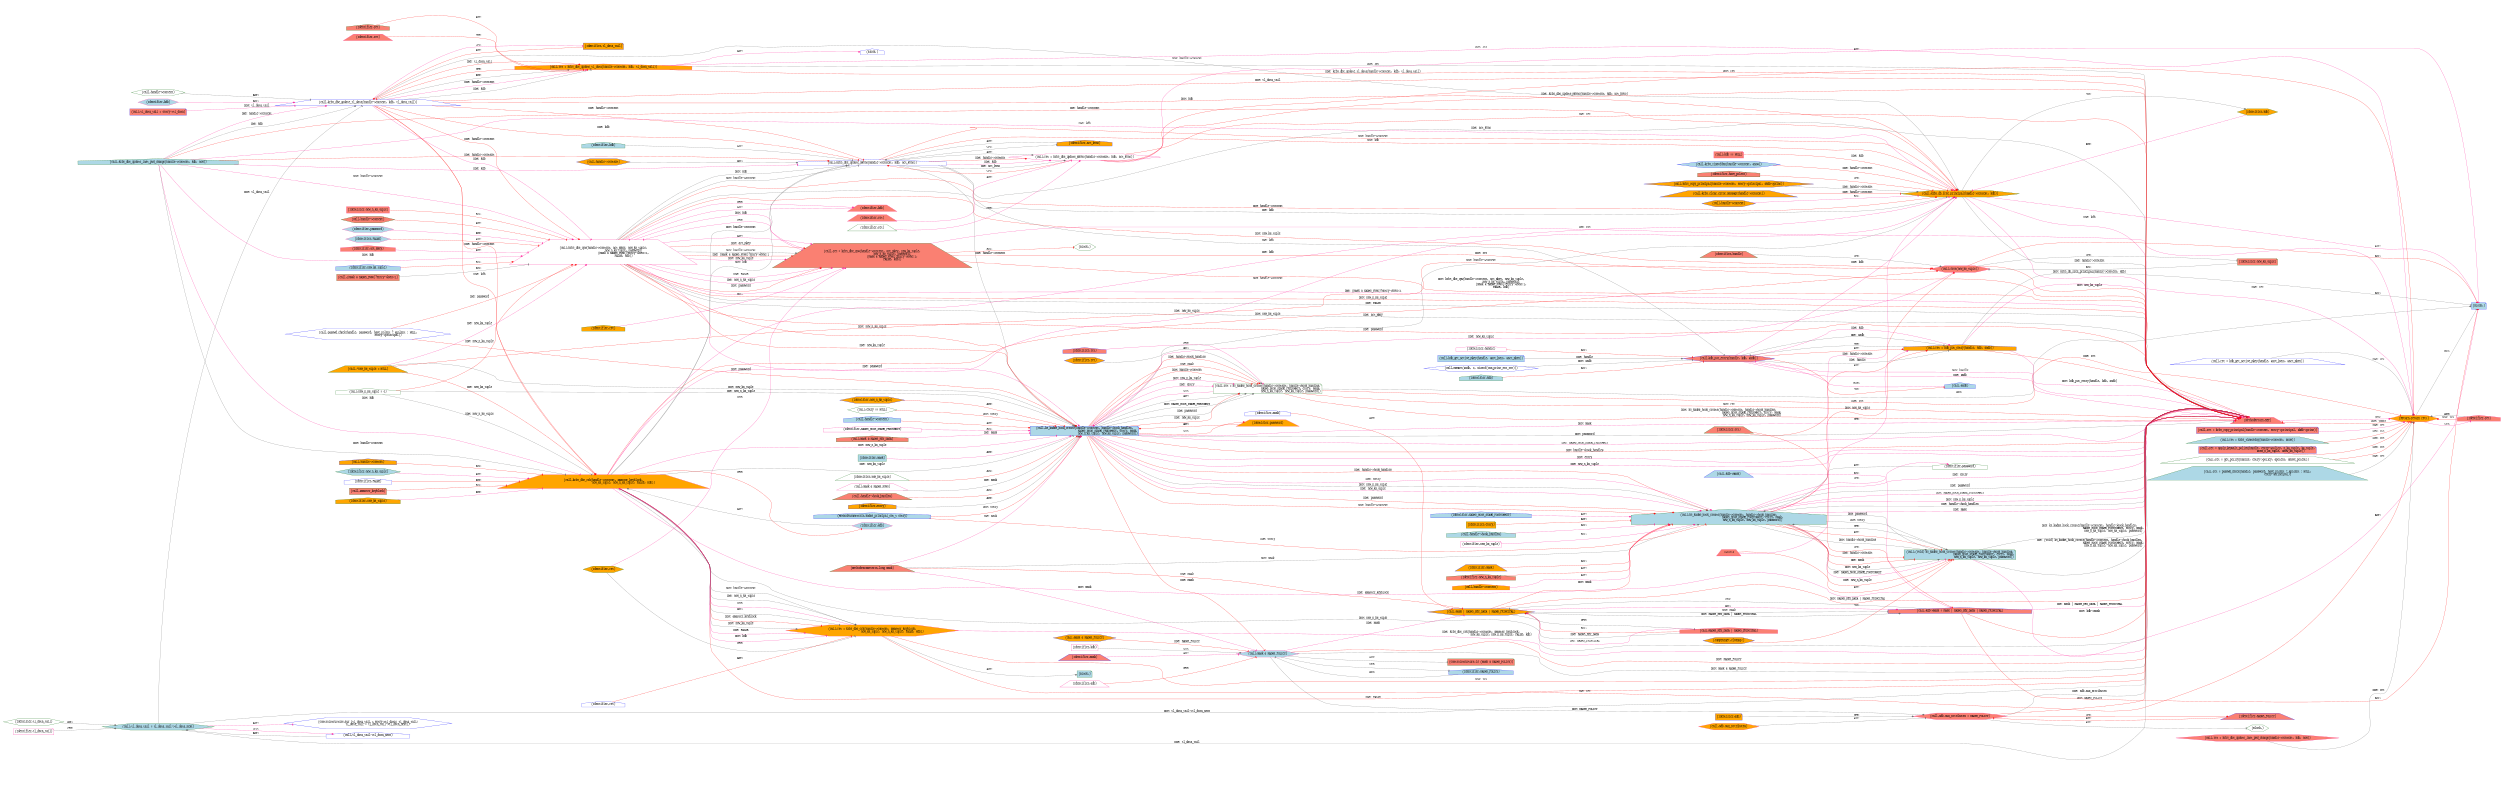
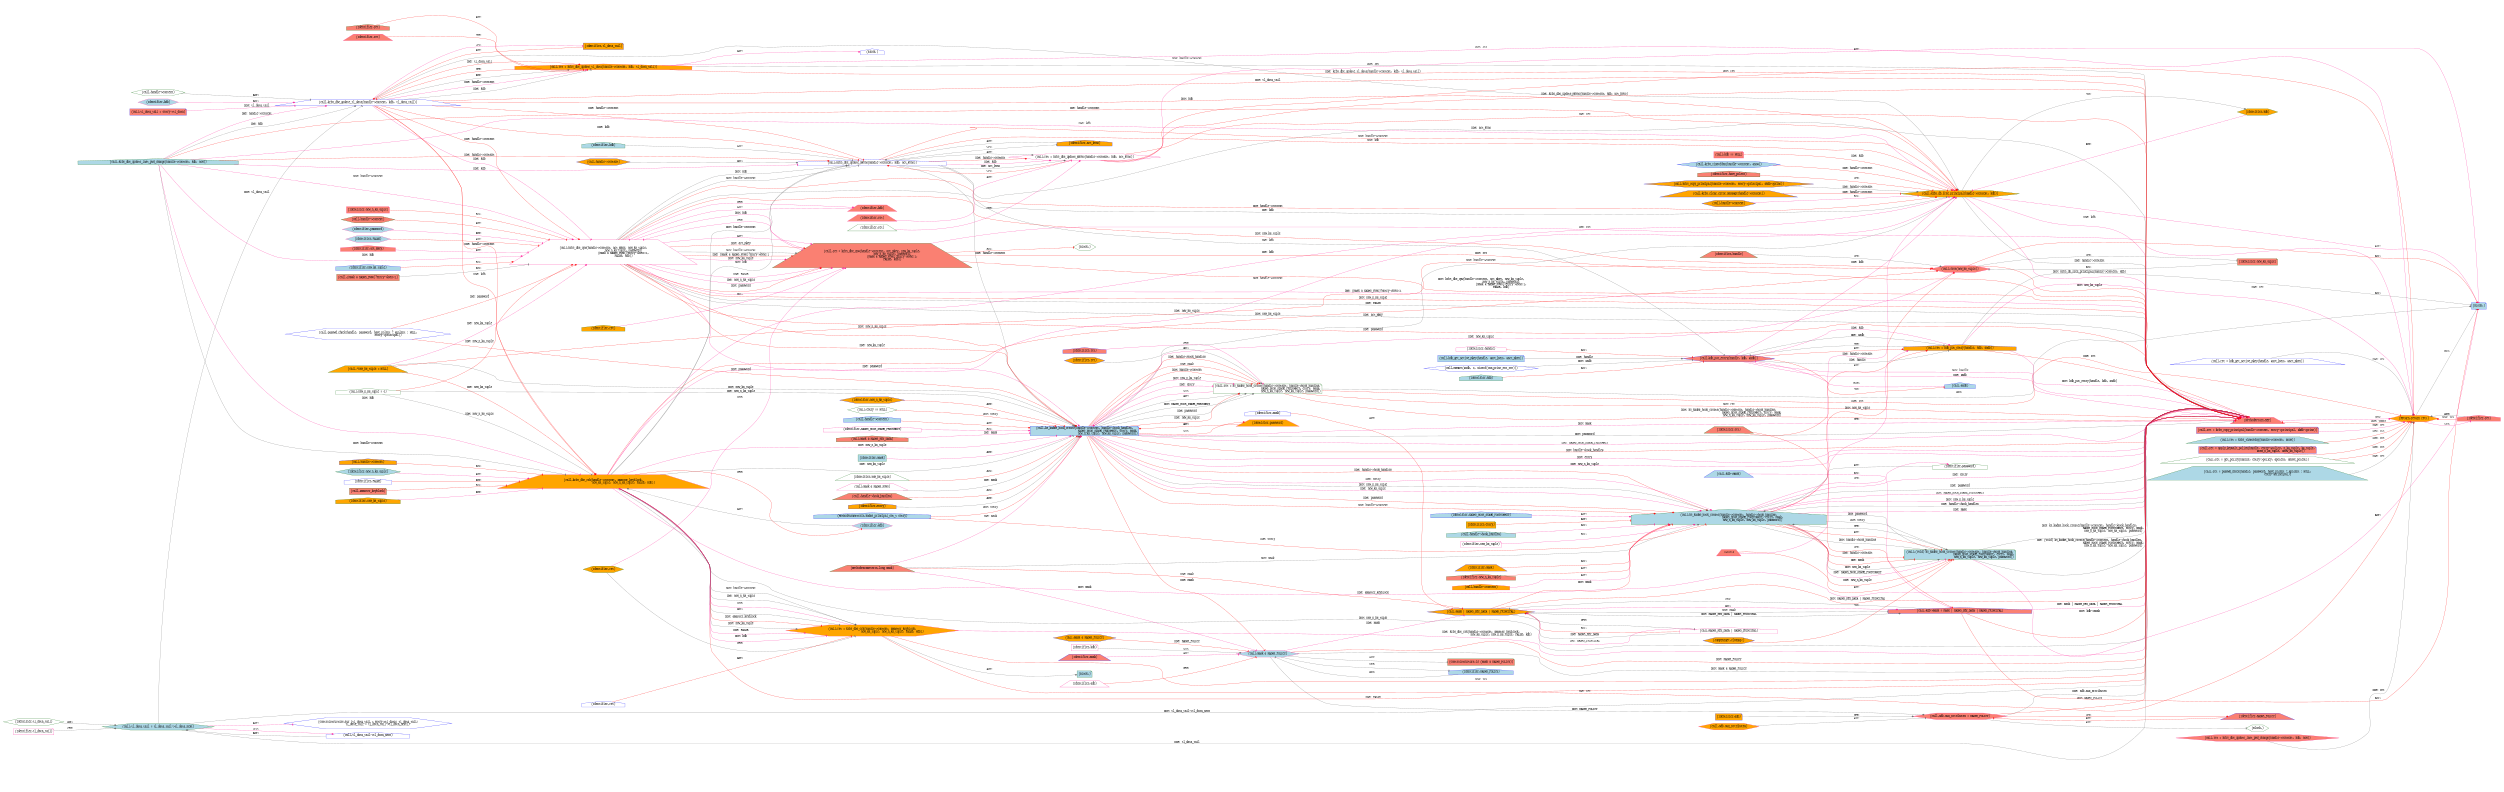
(1729, 631) -> (1729, 631)
